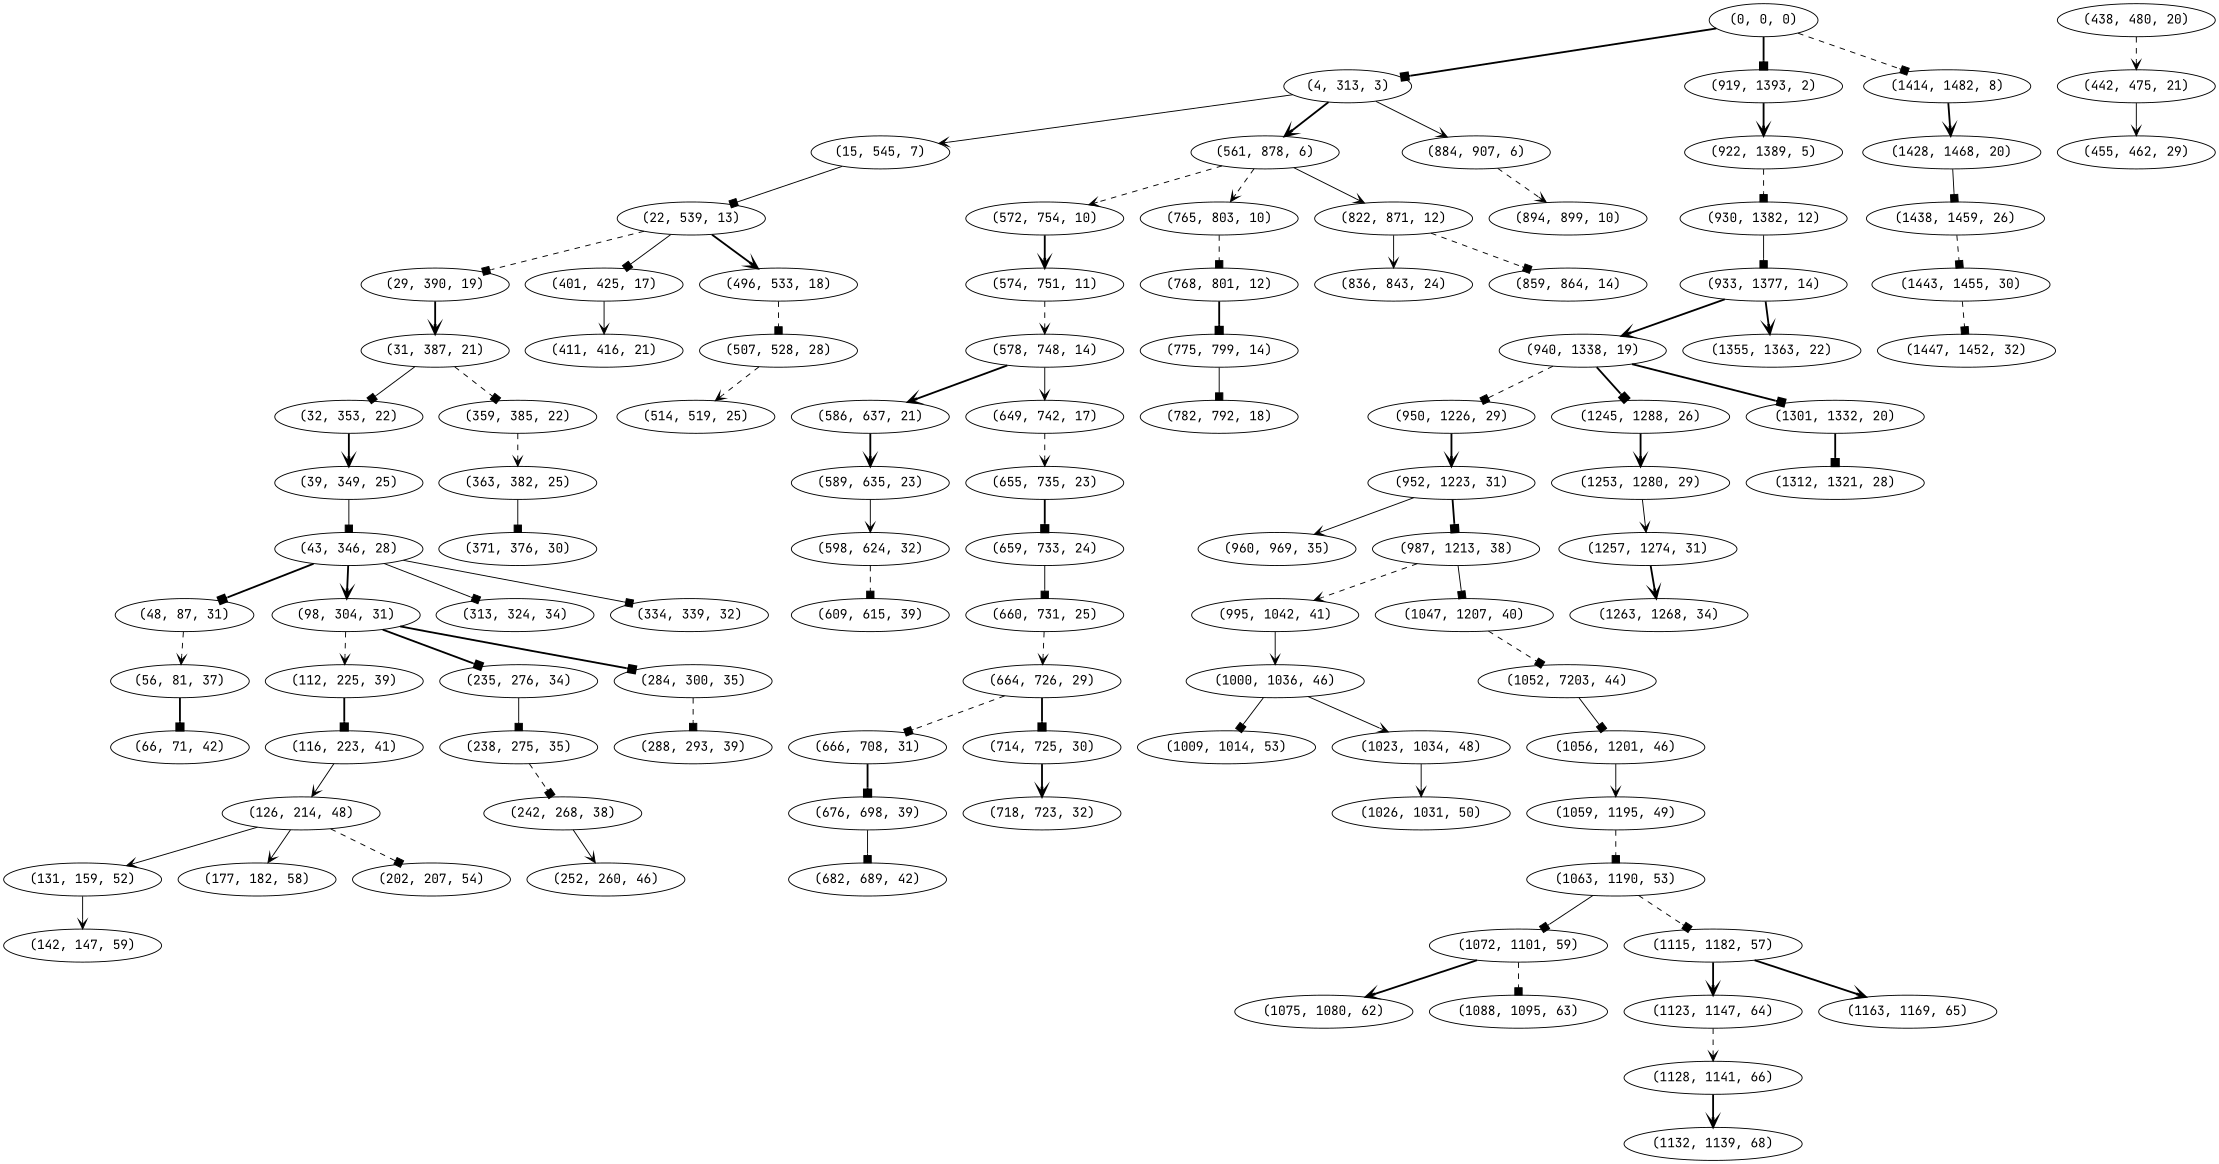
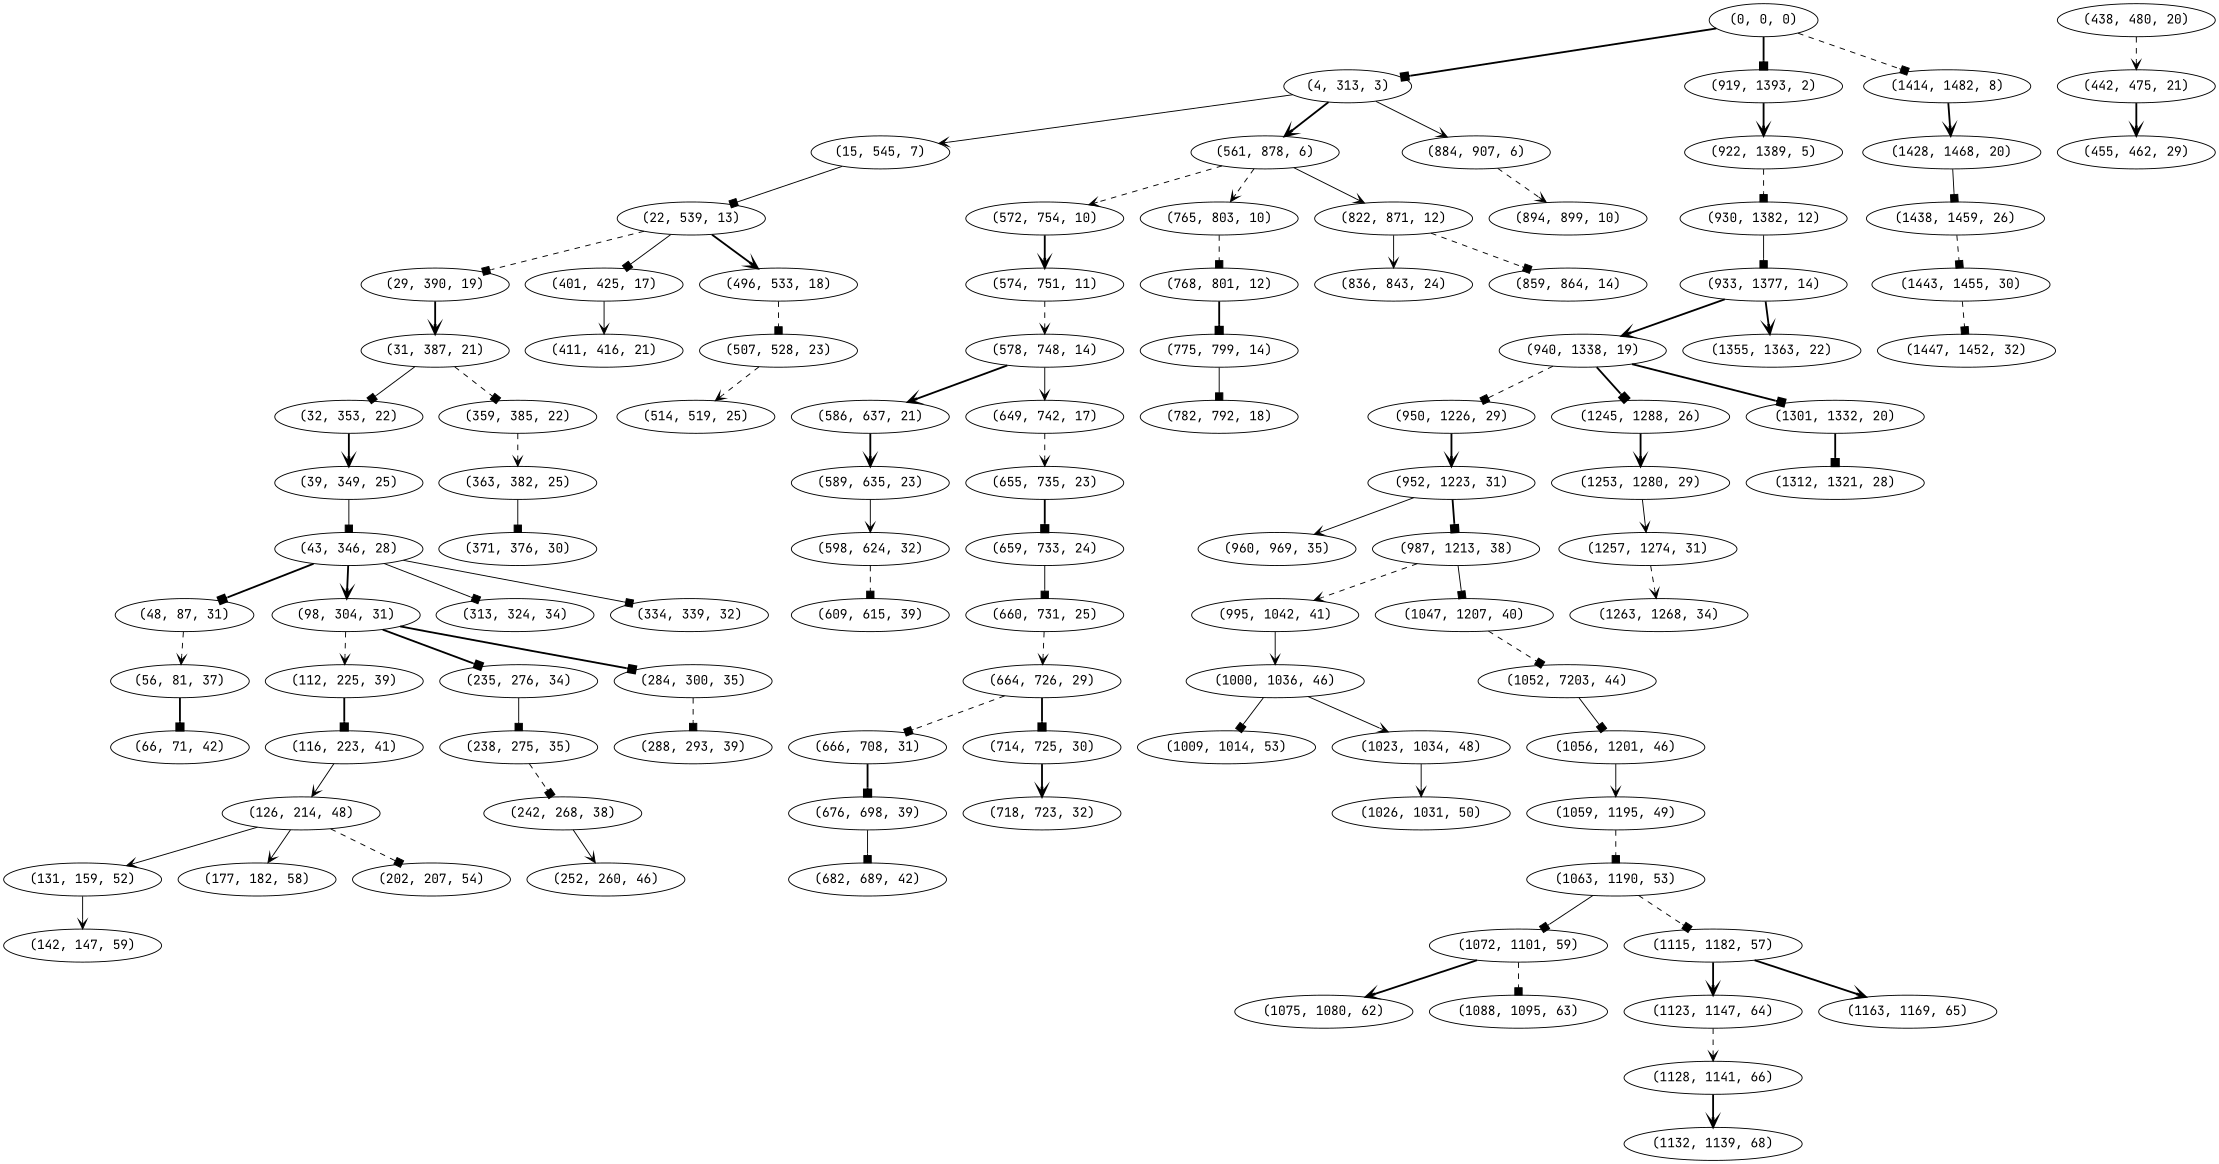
(2136, 115) -> (2136, 115)
(779, 351) -> (779, 351)
(1653, 578) -> (1653, 578)
